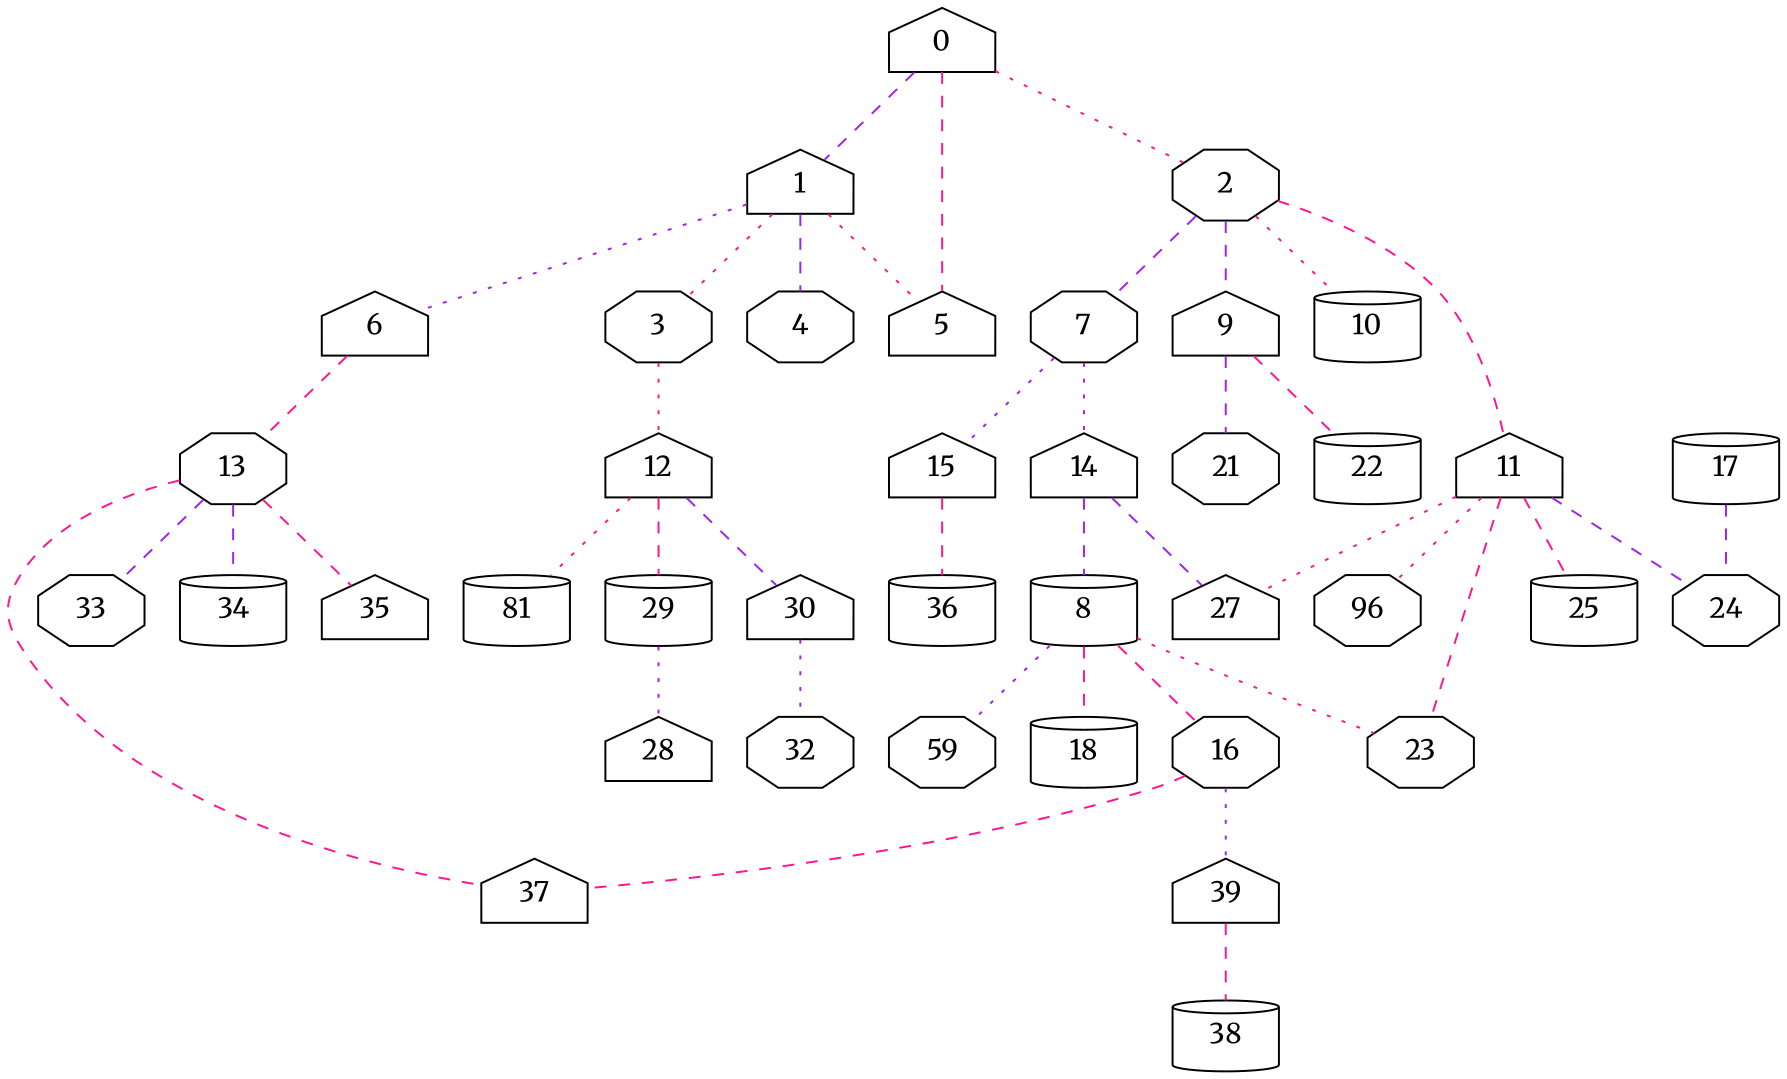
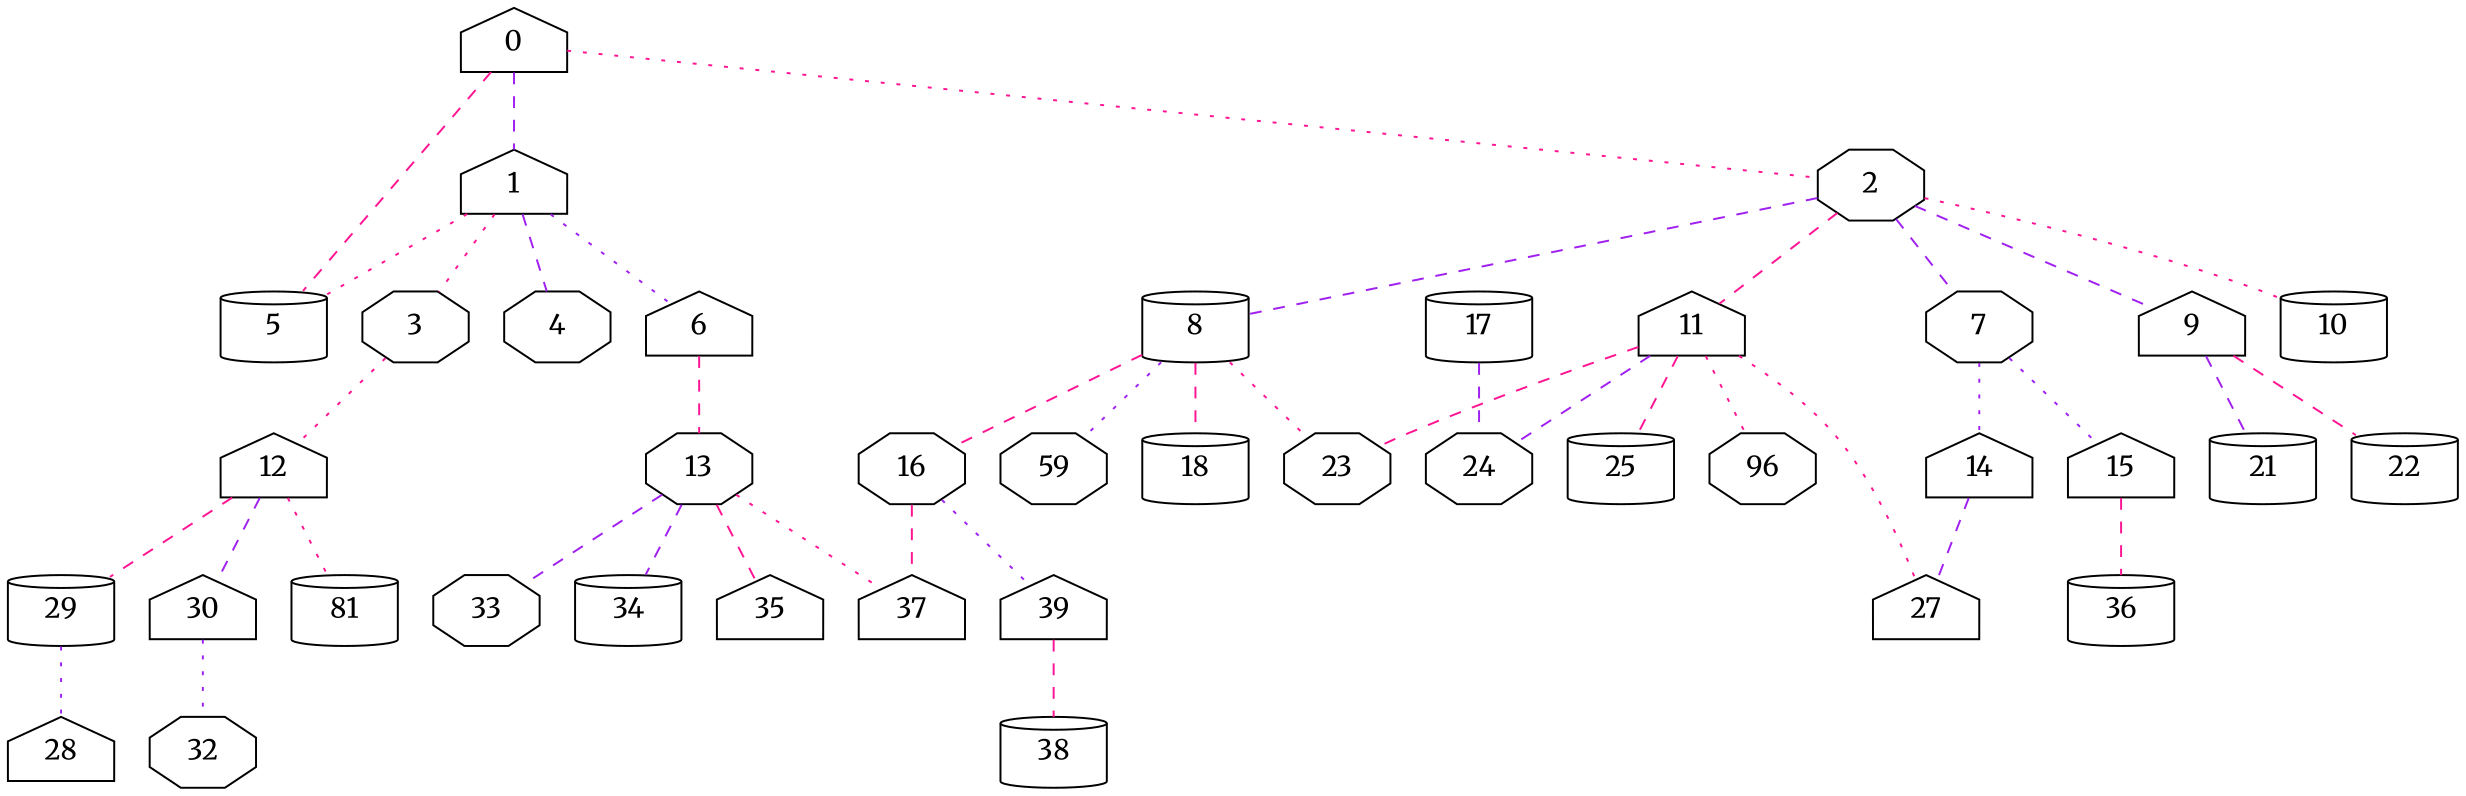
(942, 327) -> (274, 327)
(1226, 469) -> (2263, 469)
(1084, 536) -> (1533, 256)
(112, 743) -> (809, 542)
